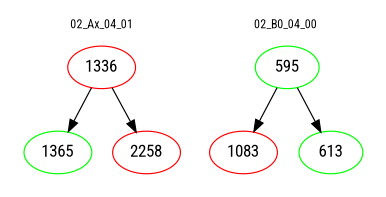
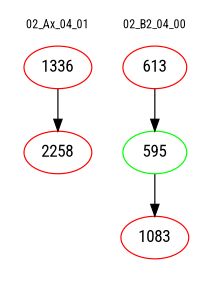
(286, 25) -> (155, 25)
(306, 105) -> (155, 104)
(58, 152) -> none
(331, 152) -> (155, 67)
